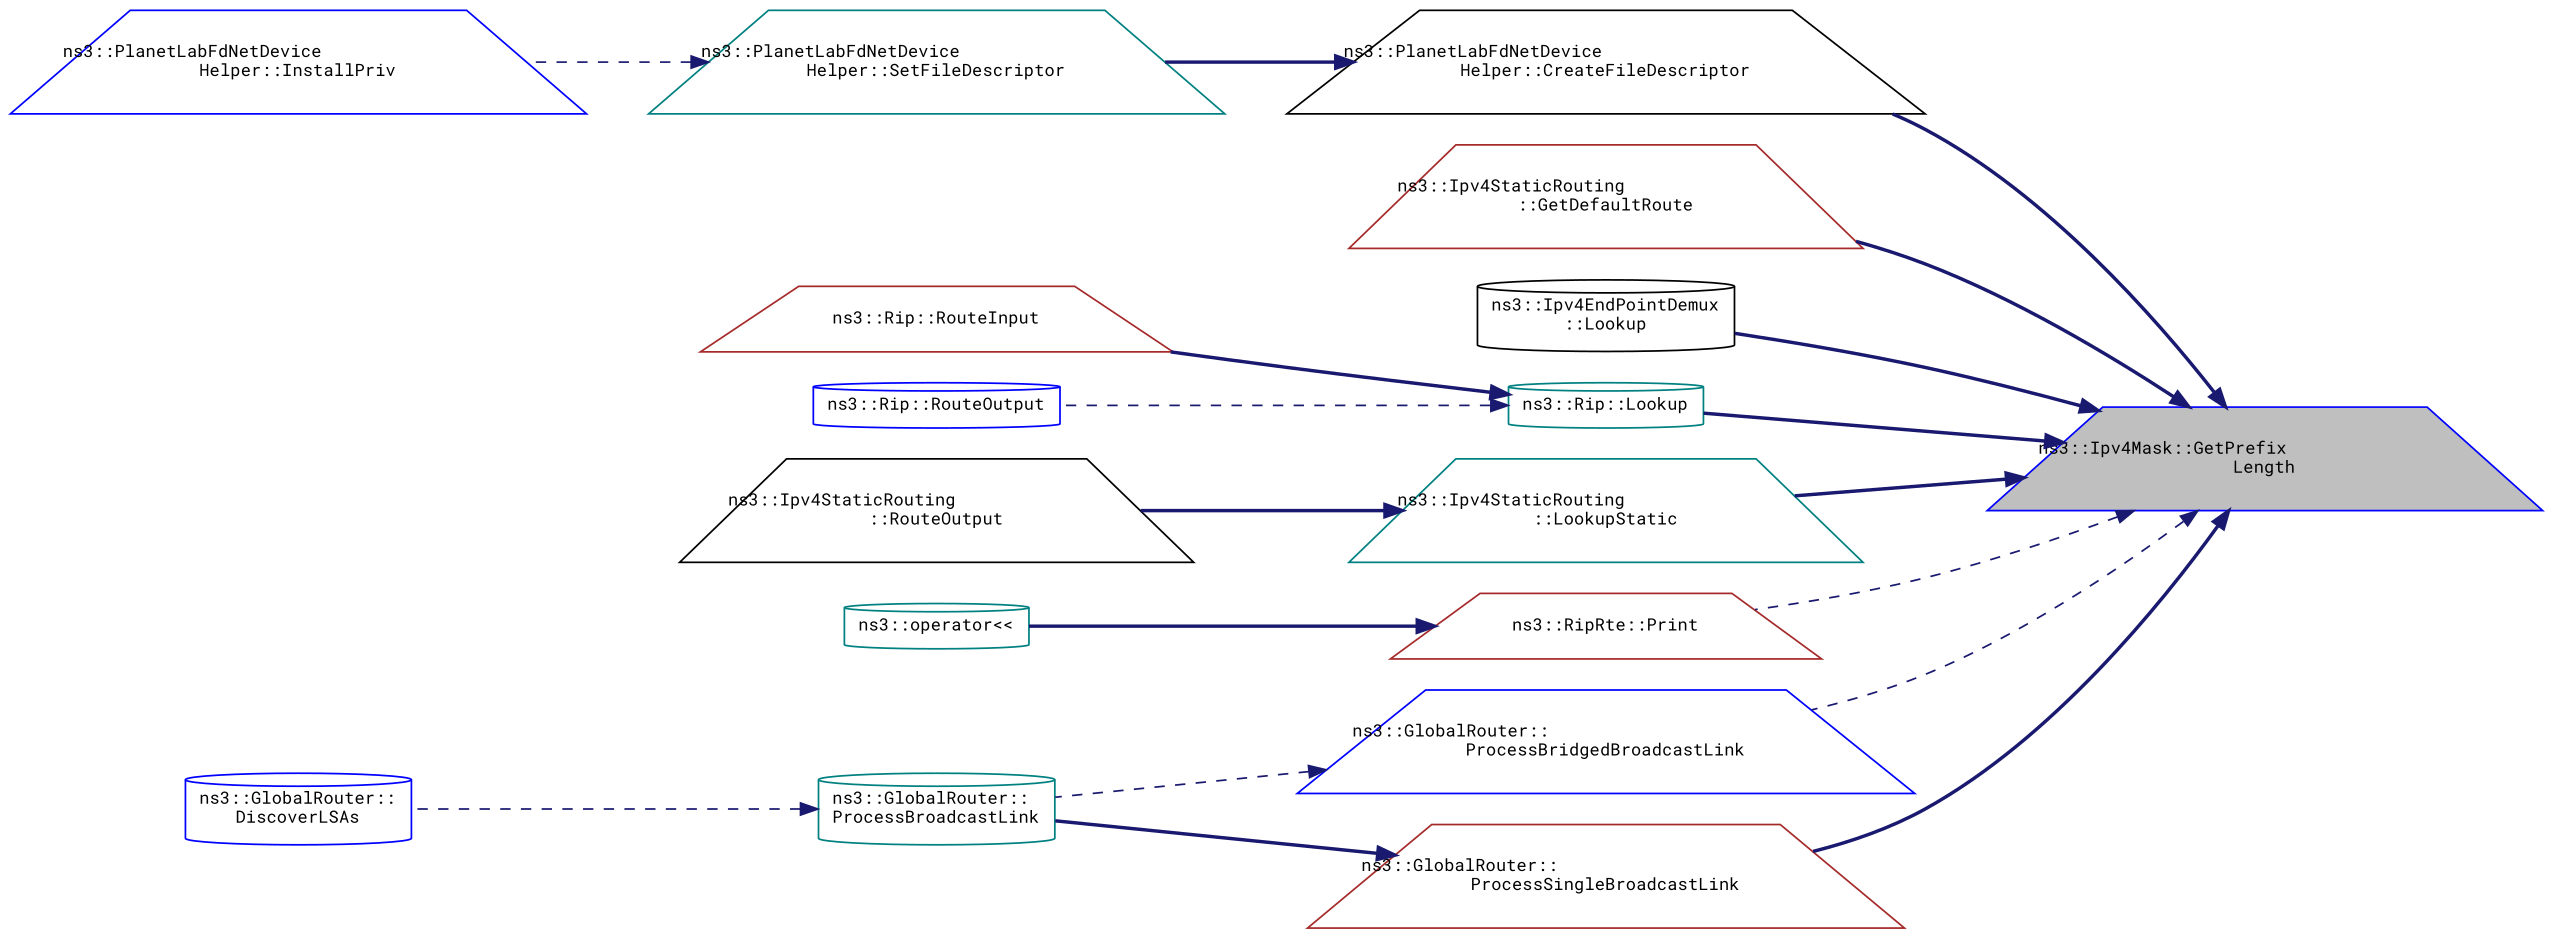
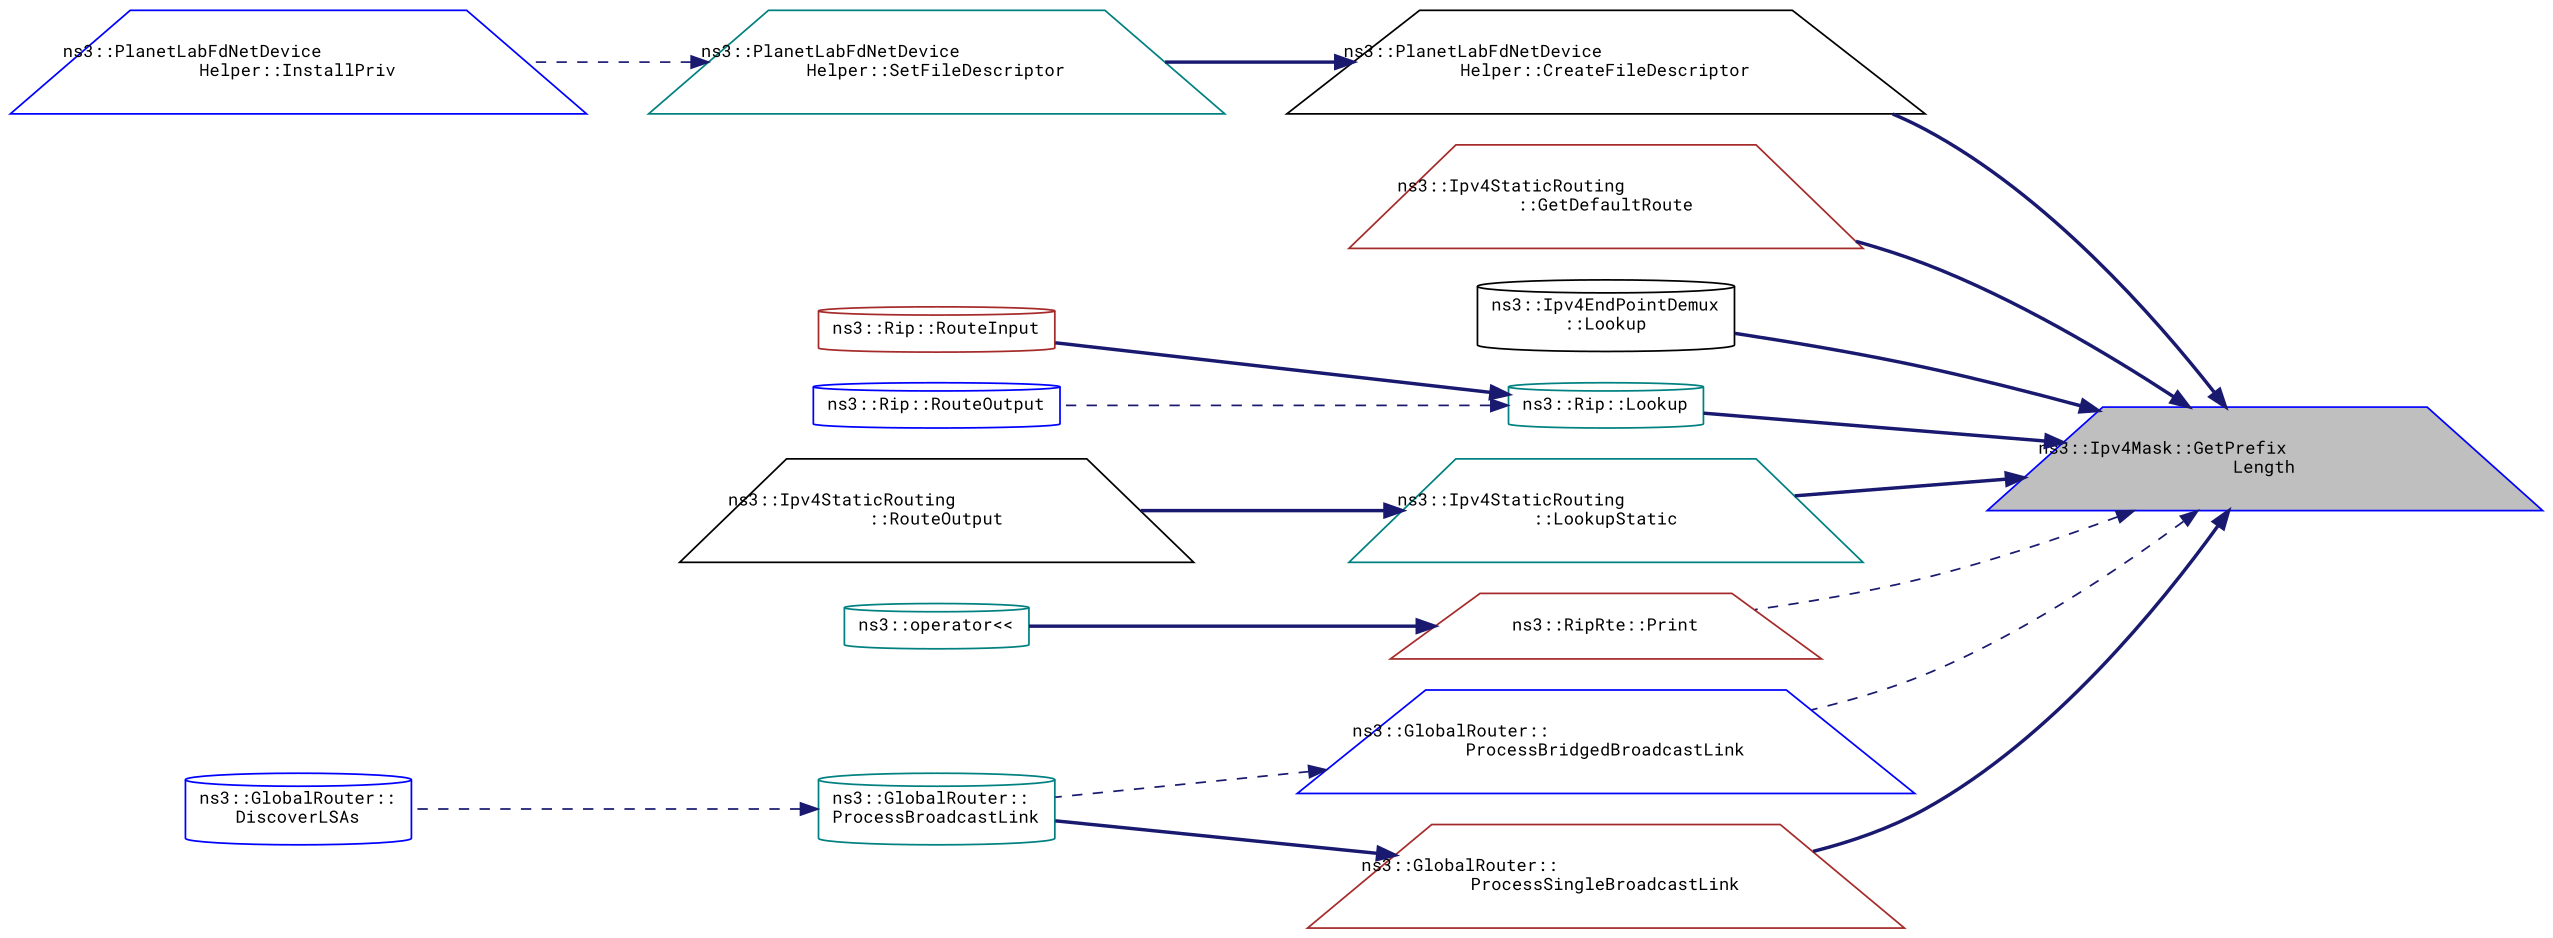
(937, 319) -> (937, 329)
